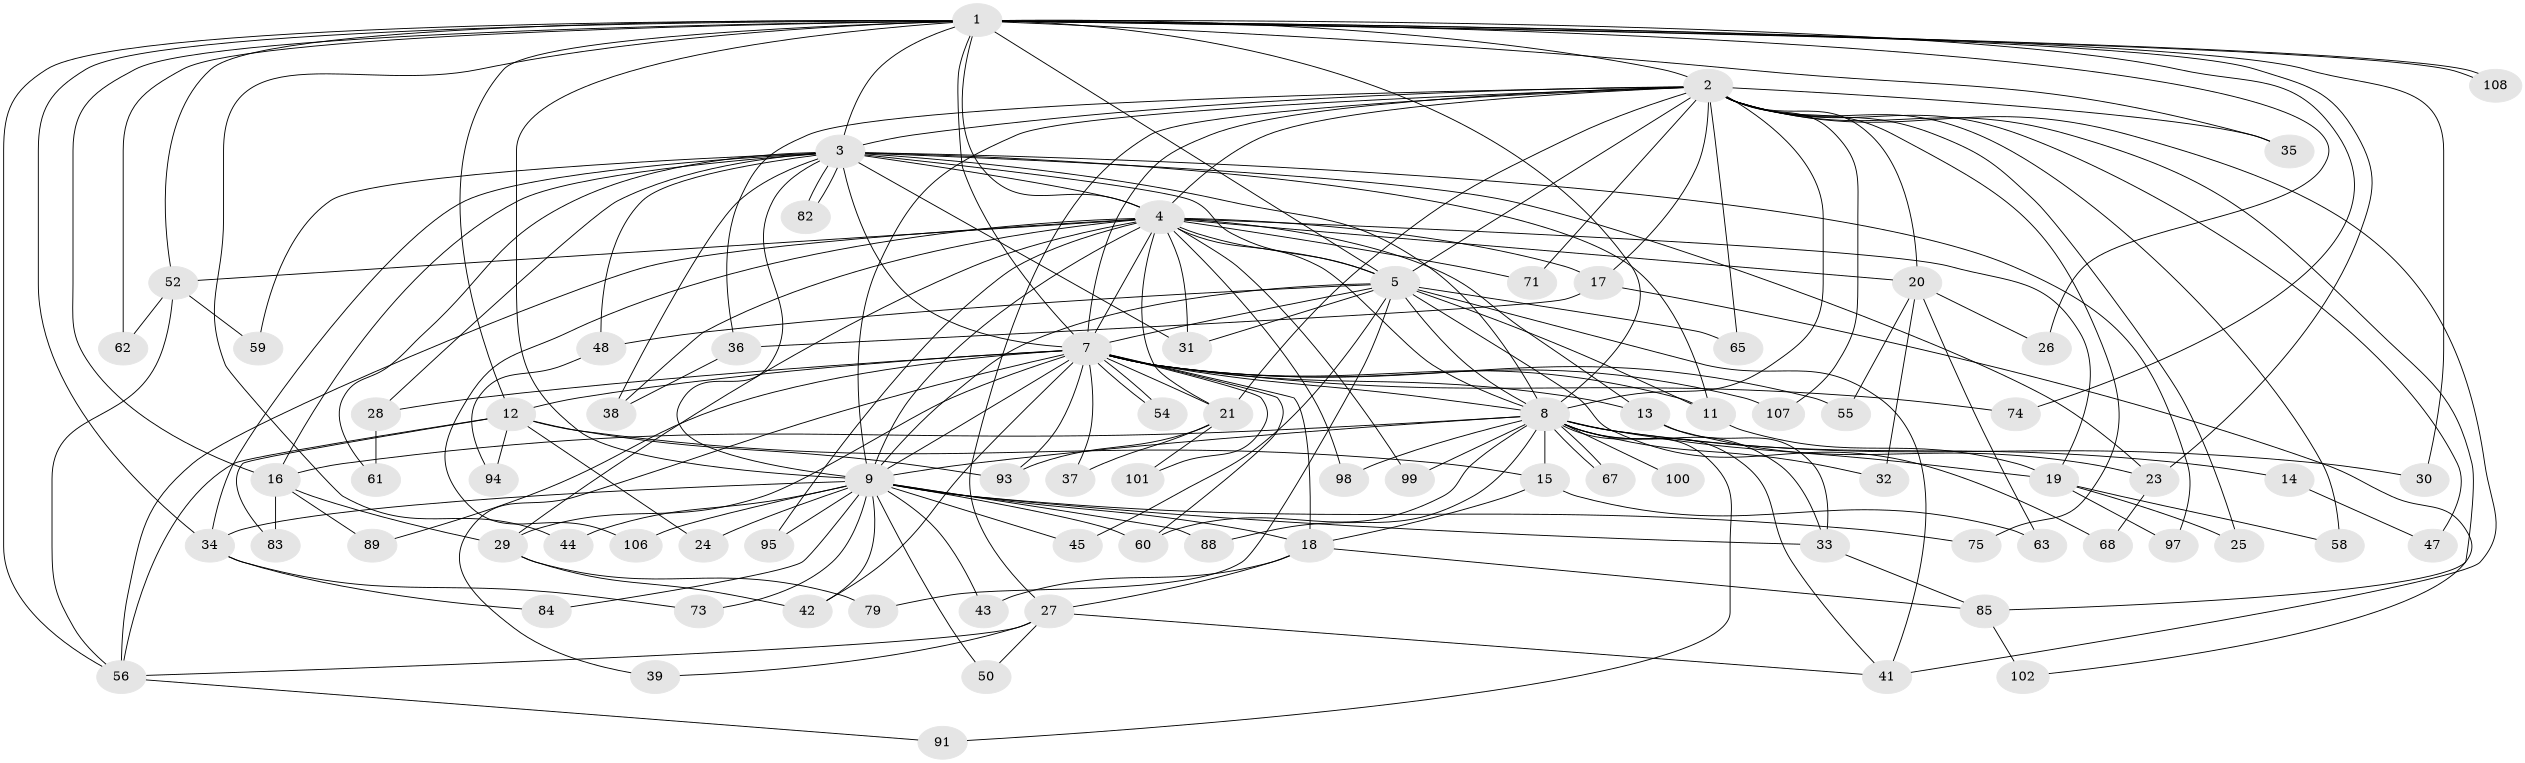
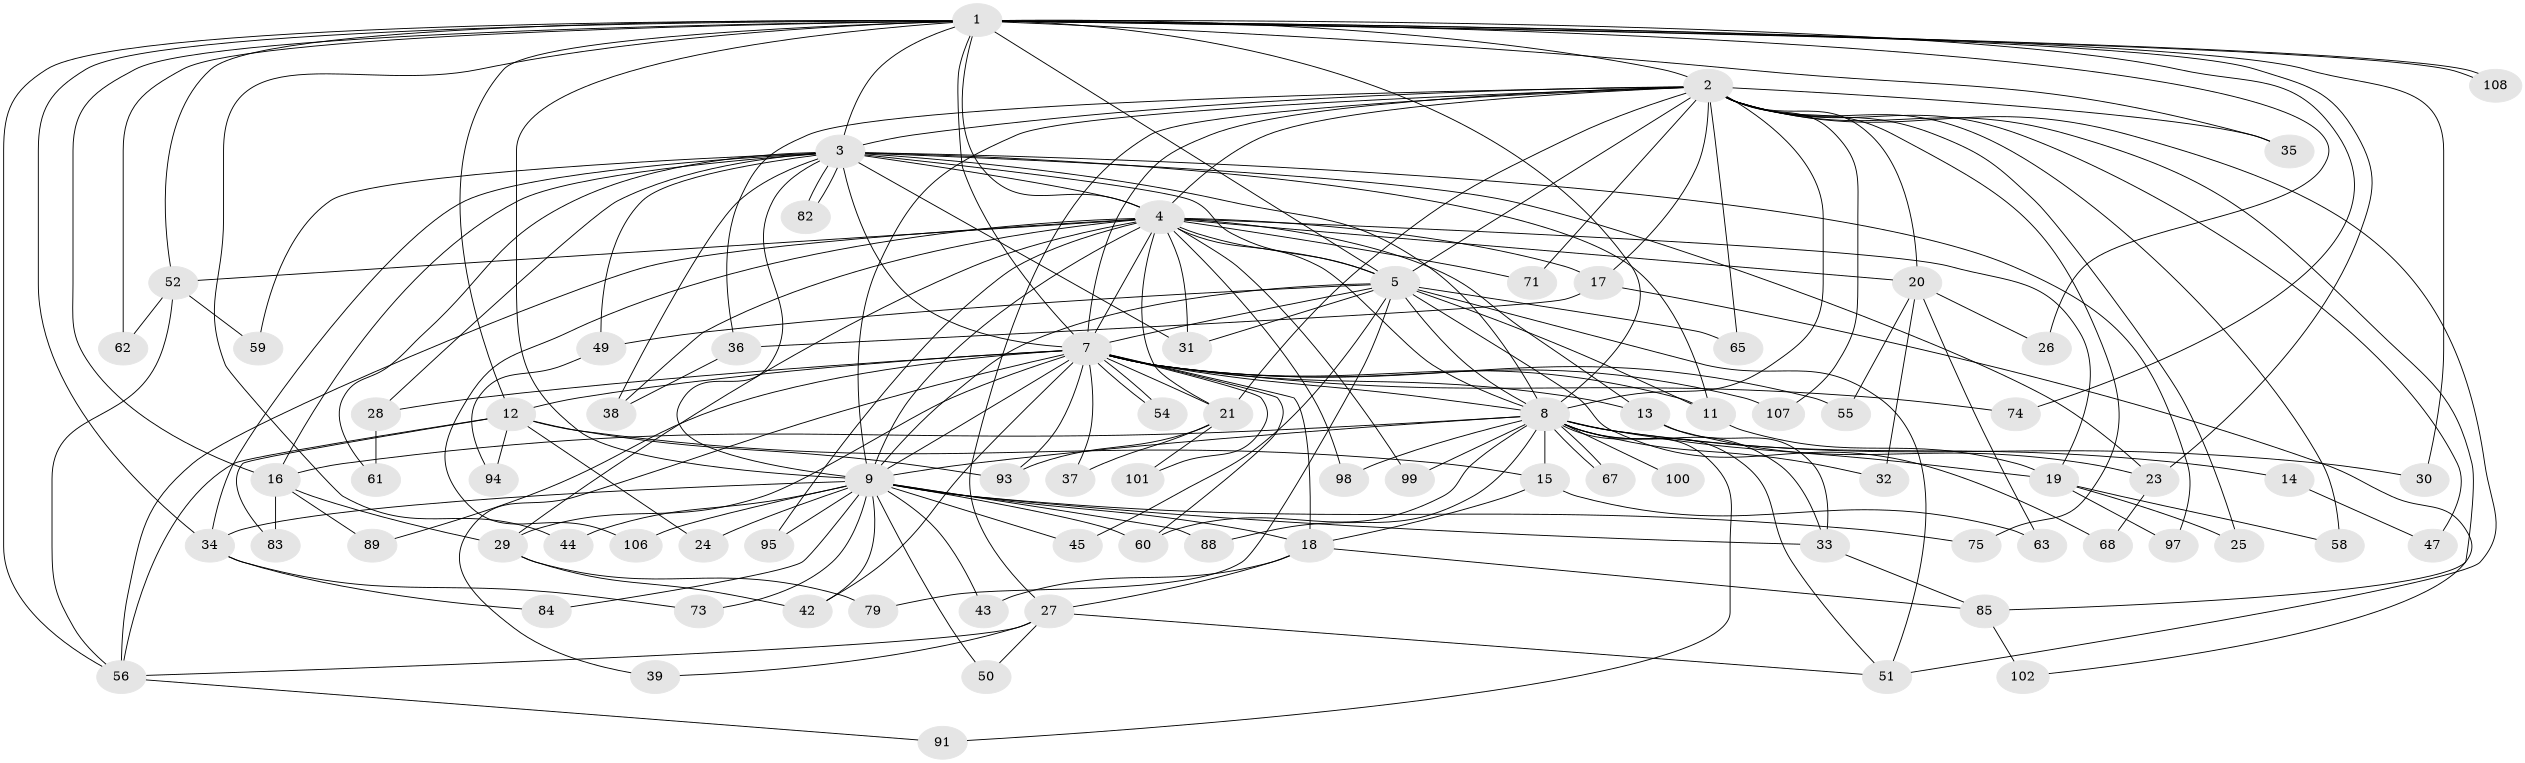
(601, 349) -> (601, 349)
(1887, 677) -> (1887, 677)
